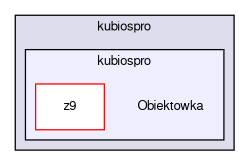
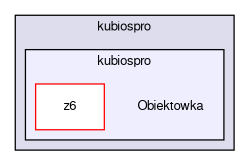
(70, 107) -> (70, 107)
